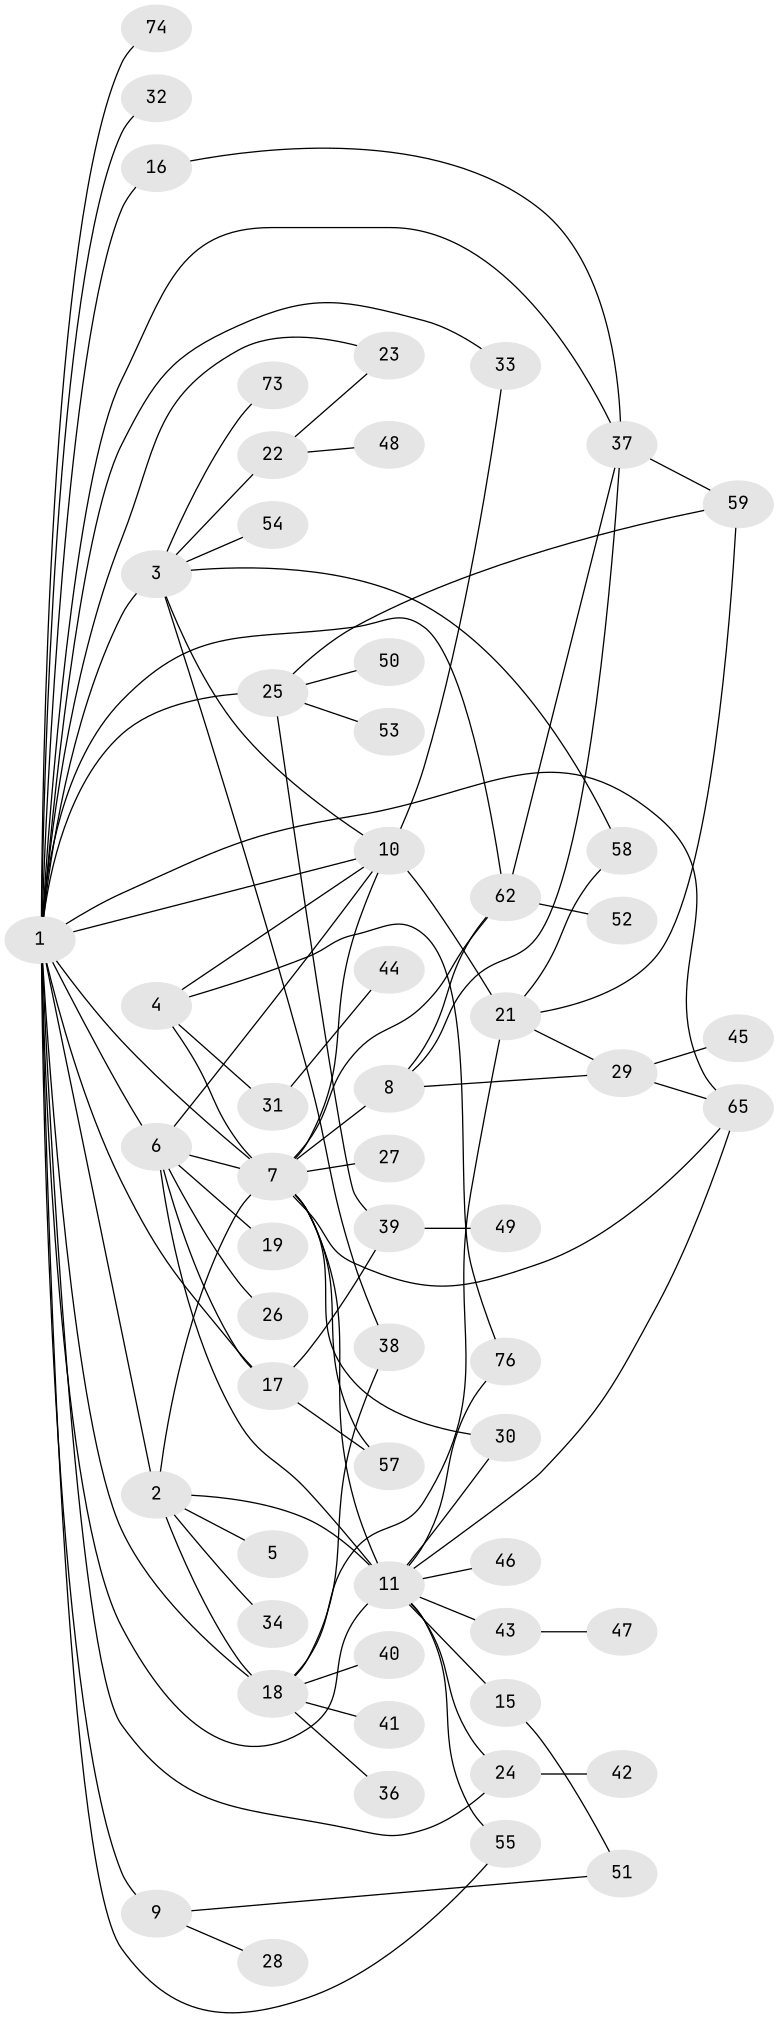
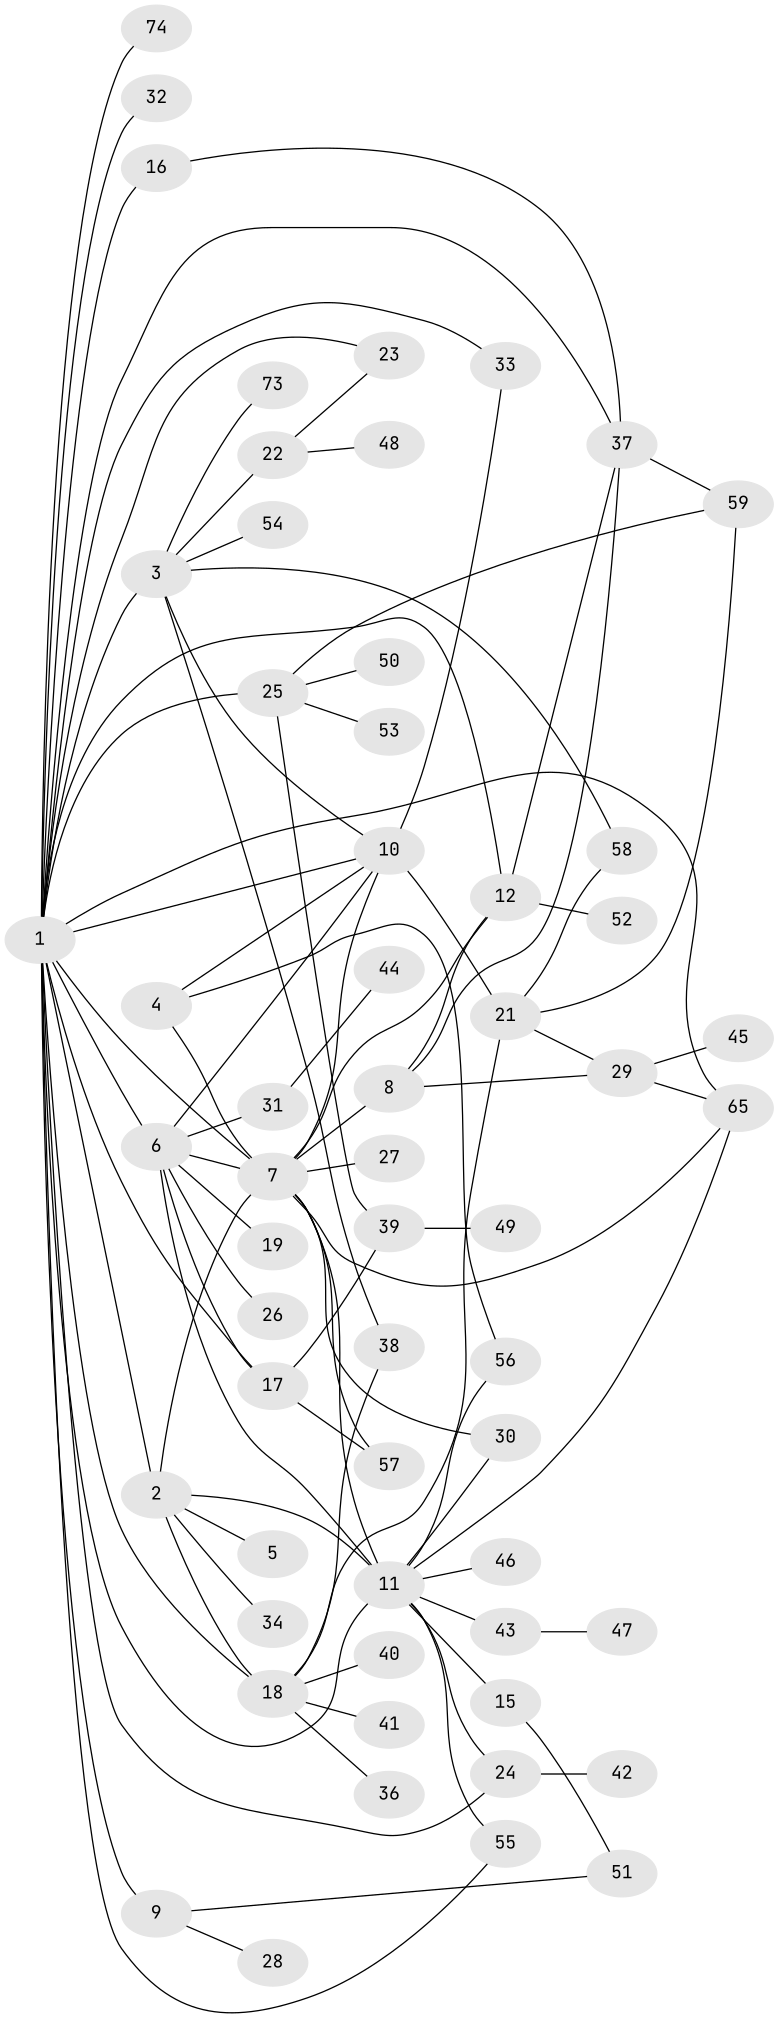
(506, 897) -> (506, 897)
(215, 1056) -> (204, 1131)
(506, 1361) -> (506, 1361)
